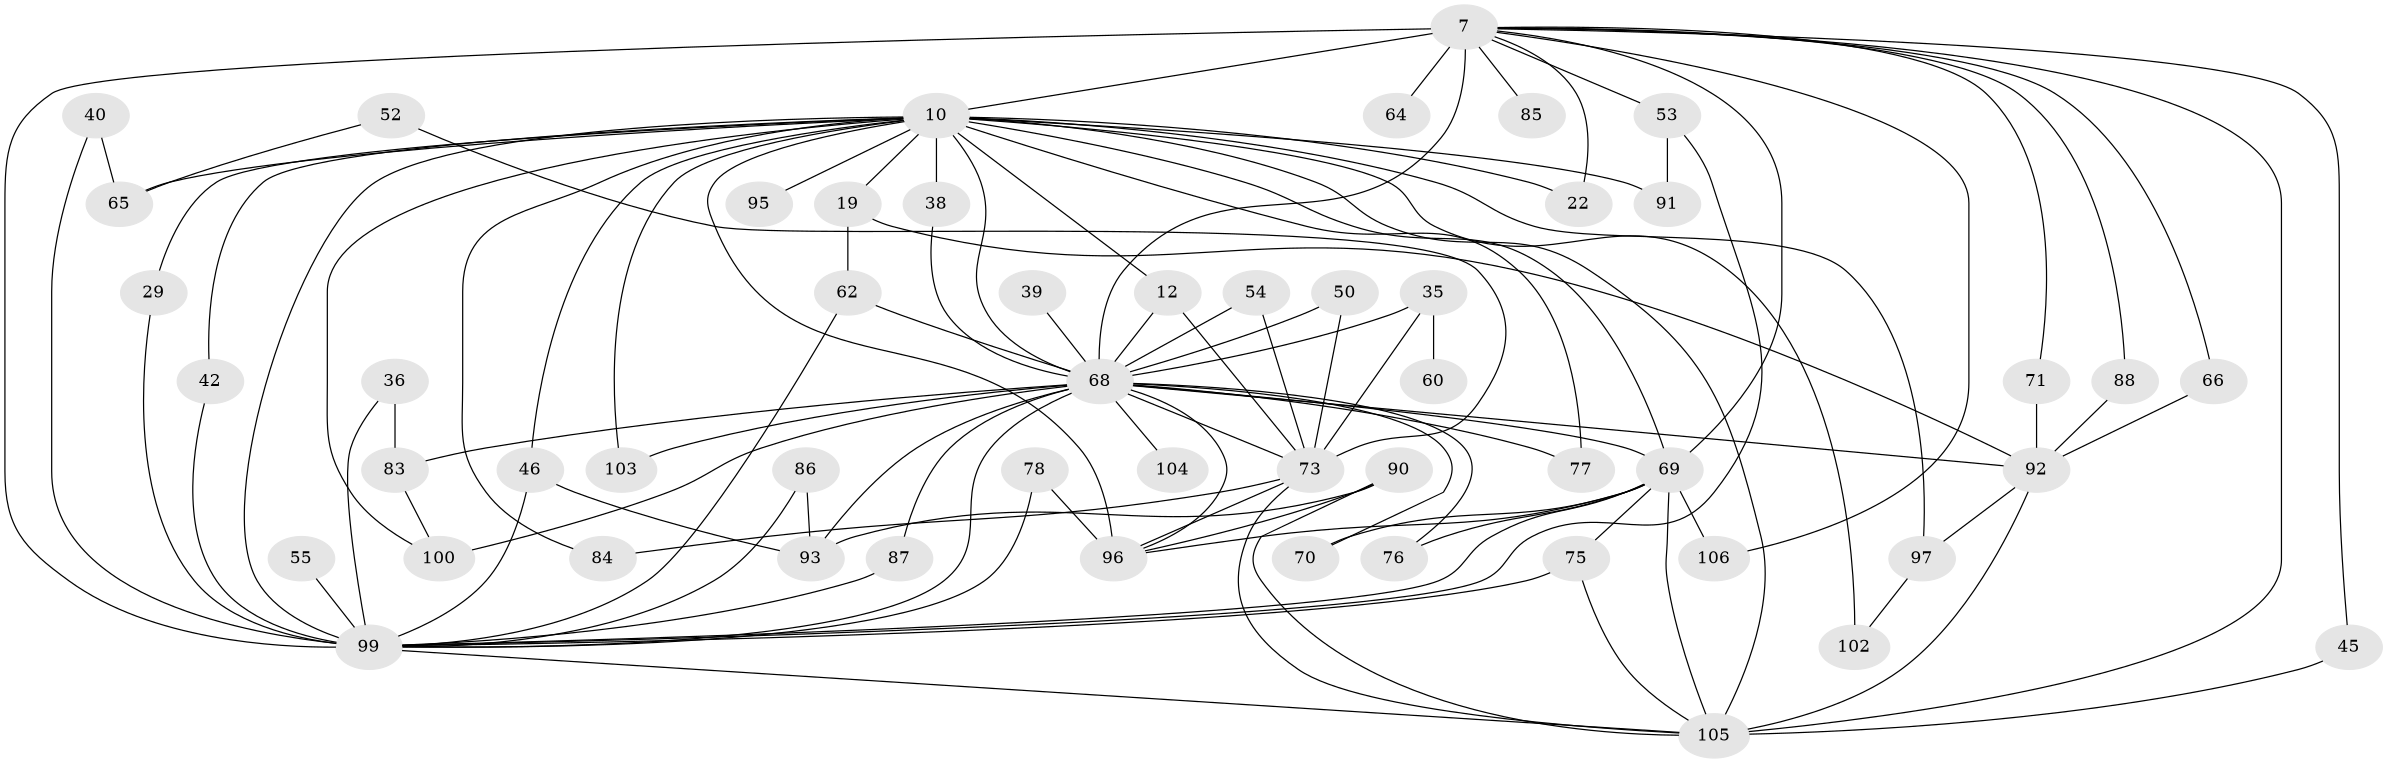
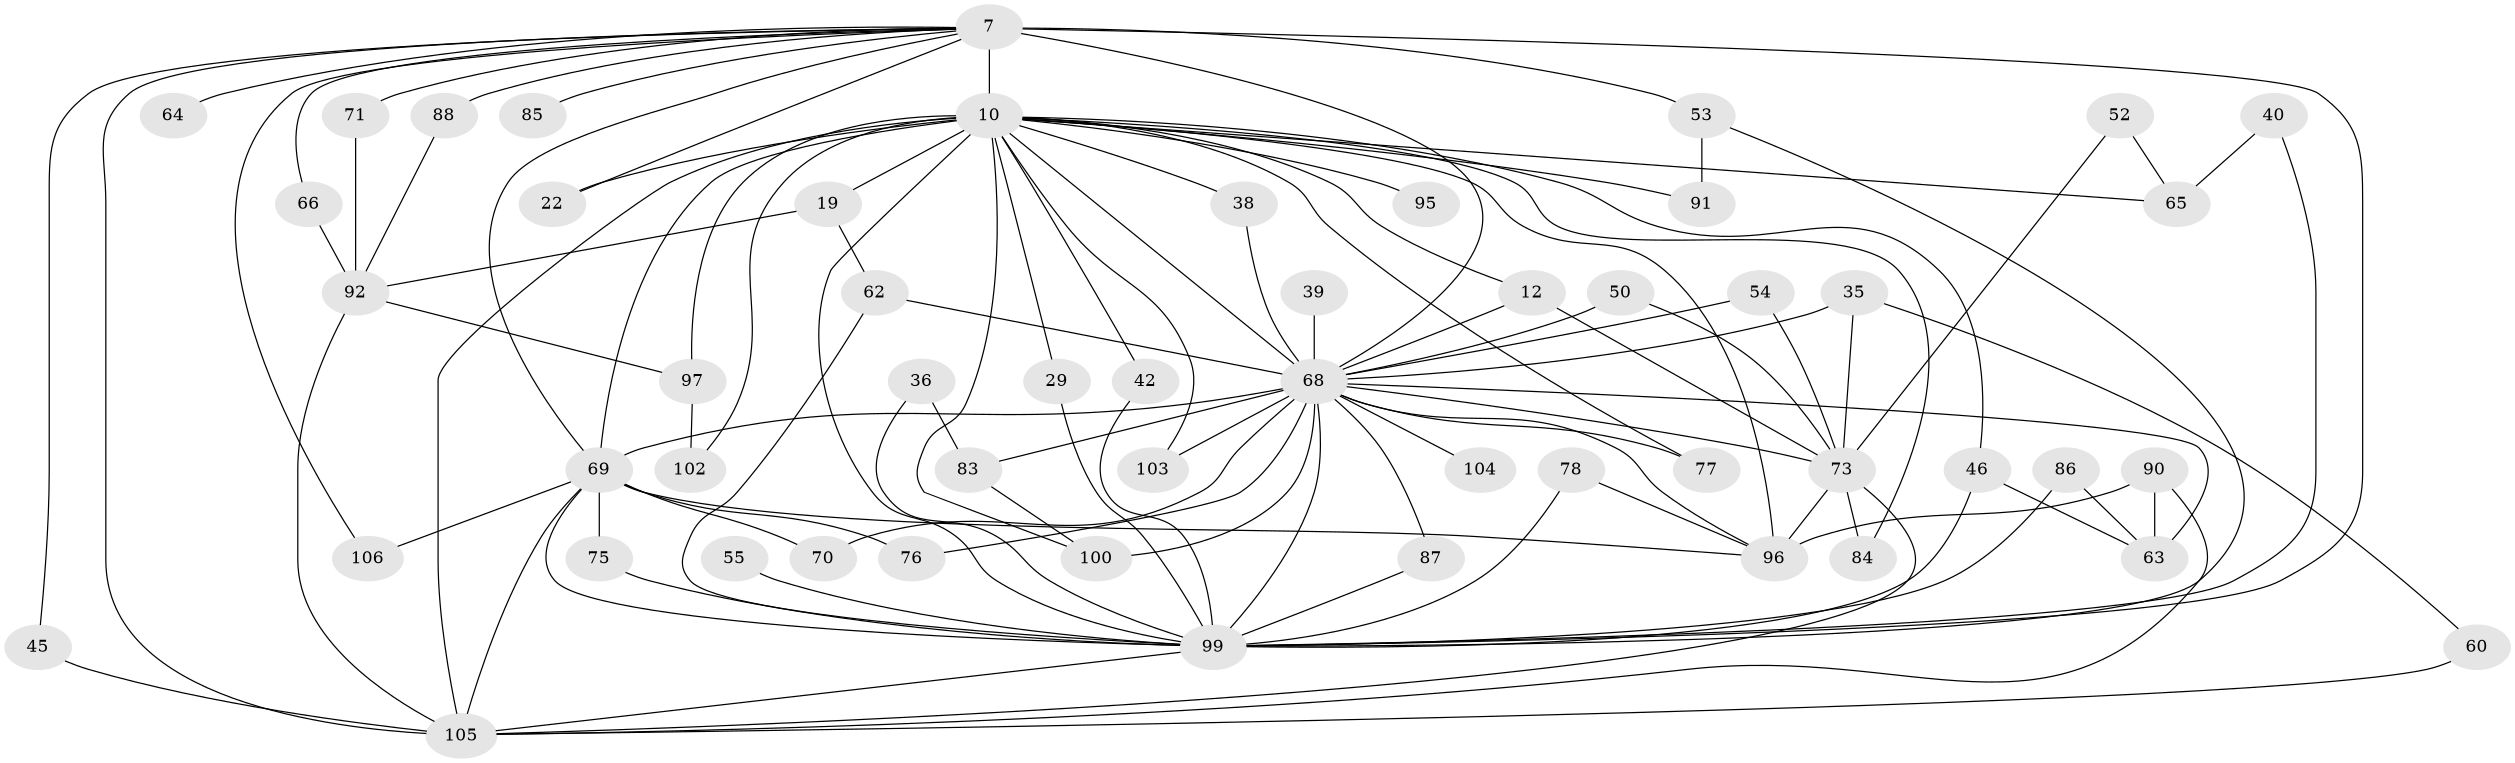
(1568, 426) -> none
(811, 559) -> (2155, 559)
(1621, 662) -> (1475, 717)
